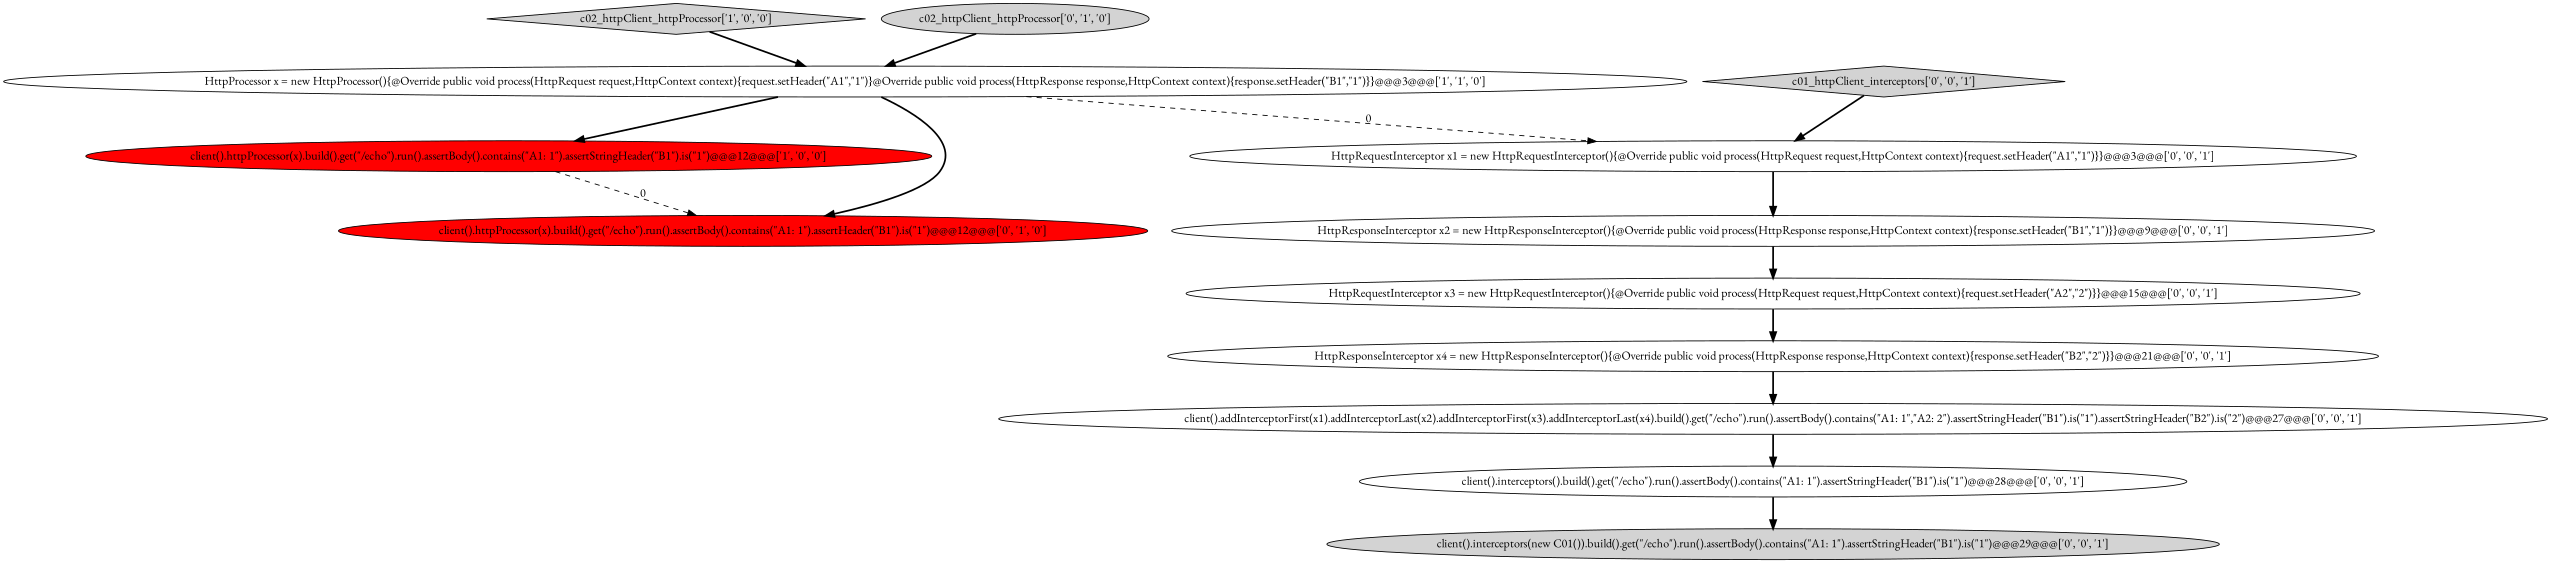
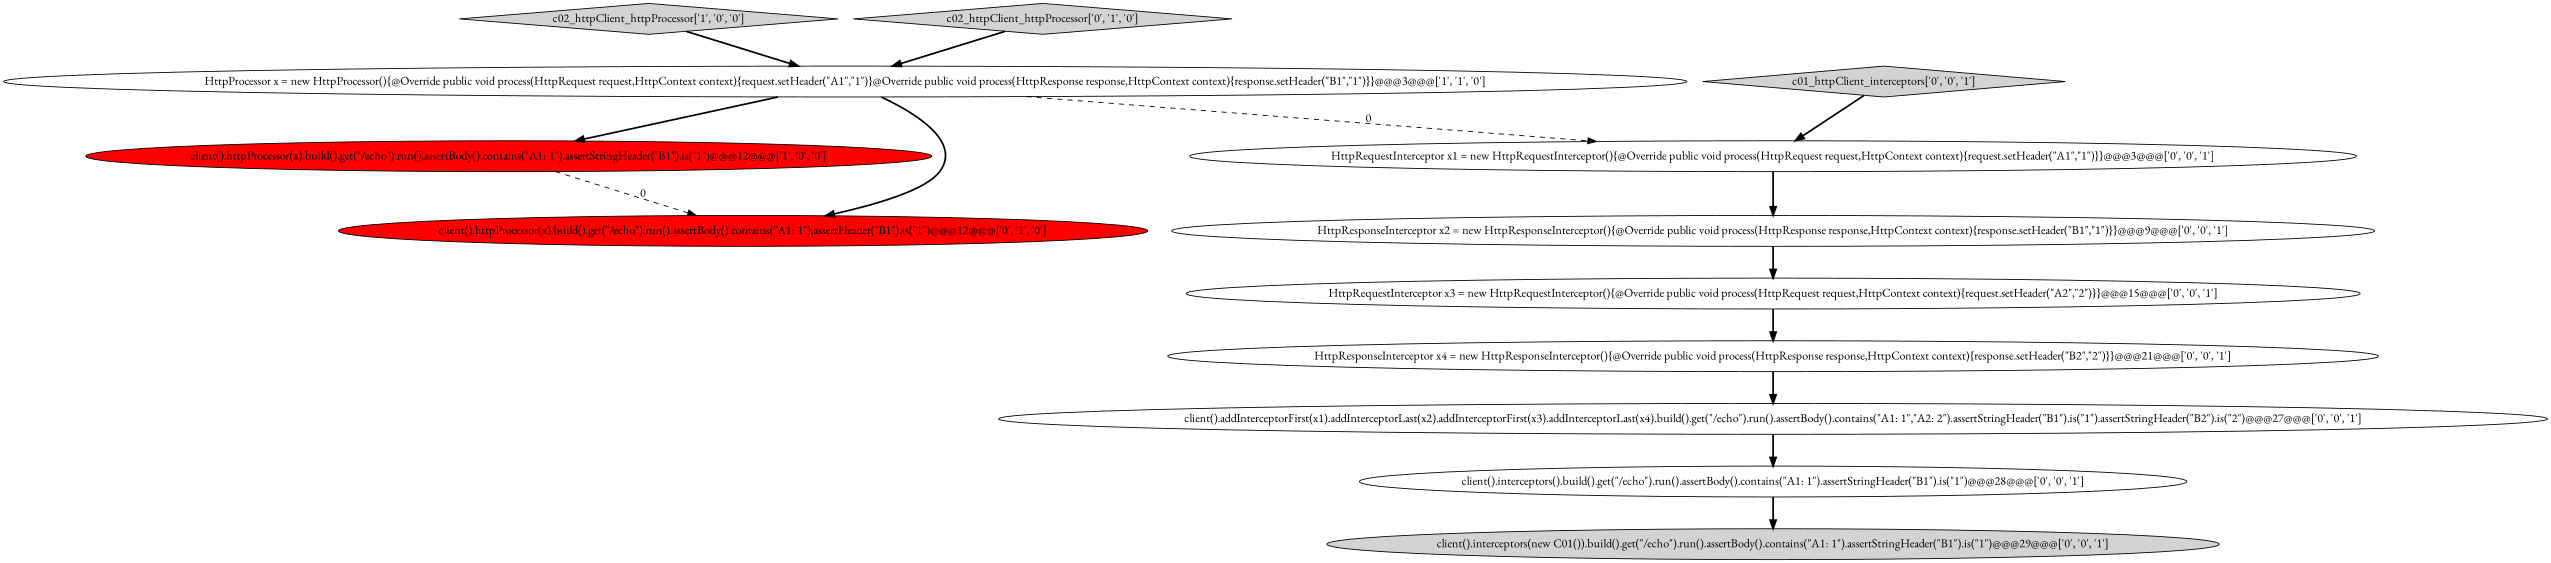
(1015, 19) -> (1043, 19)
